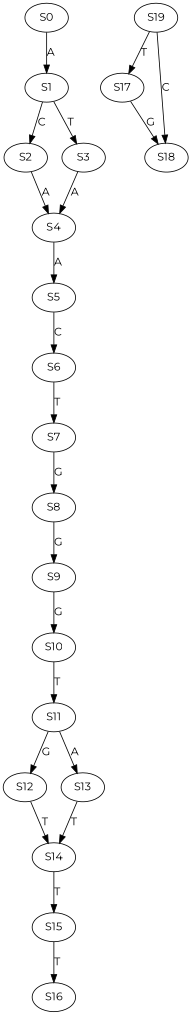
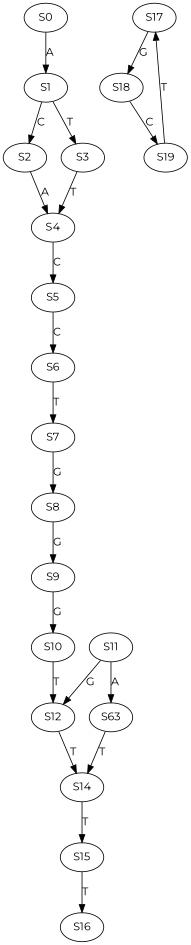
(161, 84) -> (141, 119)
(75, 193) -> (74, 193)
(58, 263) -> (57, 263)
(54, 678) -> (53, 678)
(83, 787) -> (111, 717)
